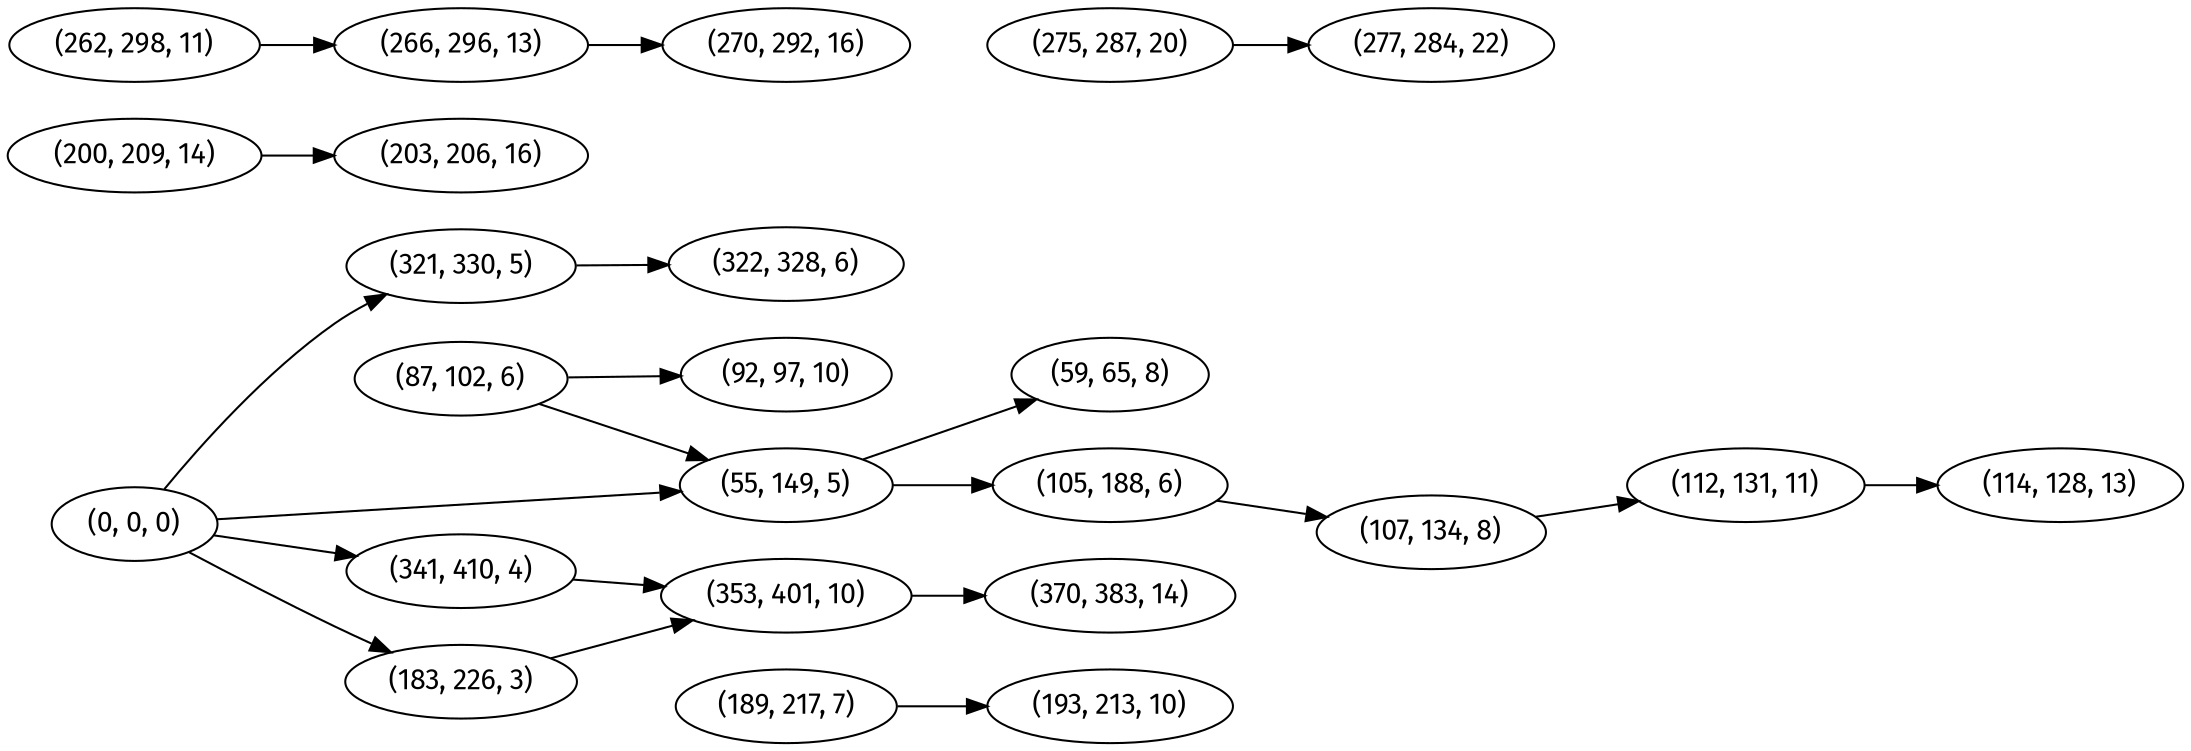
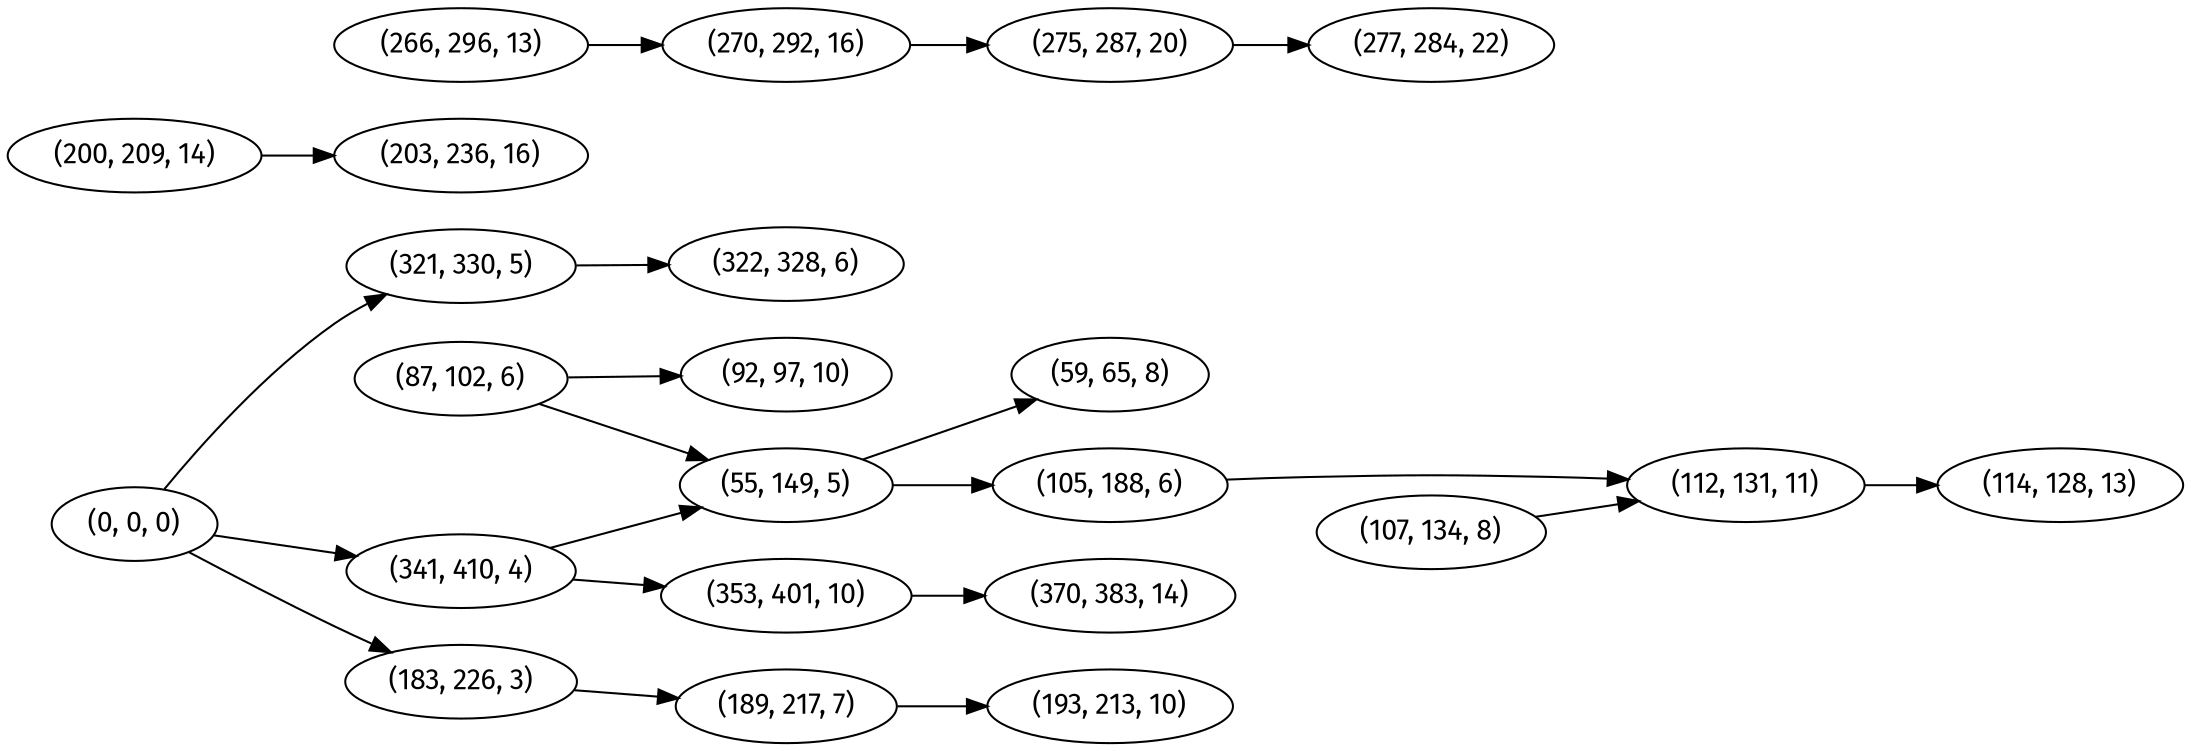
(135, 45) -> none
none -> (938, 45)
(461, 156) -> (461, 156)
(438, 506) -> (616, 530)
(1261, 507) -> (1417, 475)
(612, 642) -> (616, 693)
